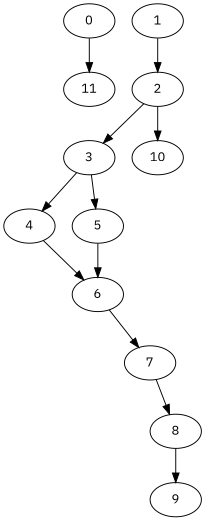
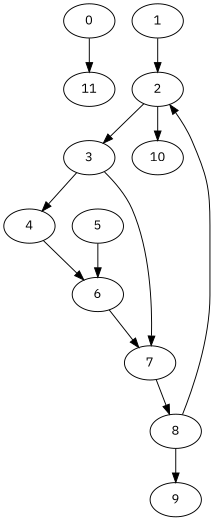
(93, 187) -> (144, 249)
none -> (210, 262)
